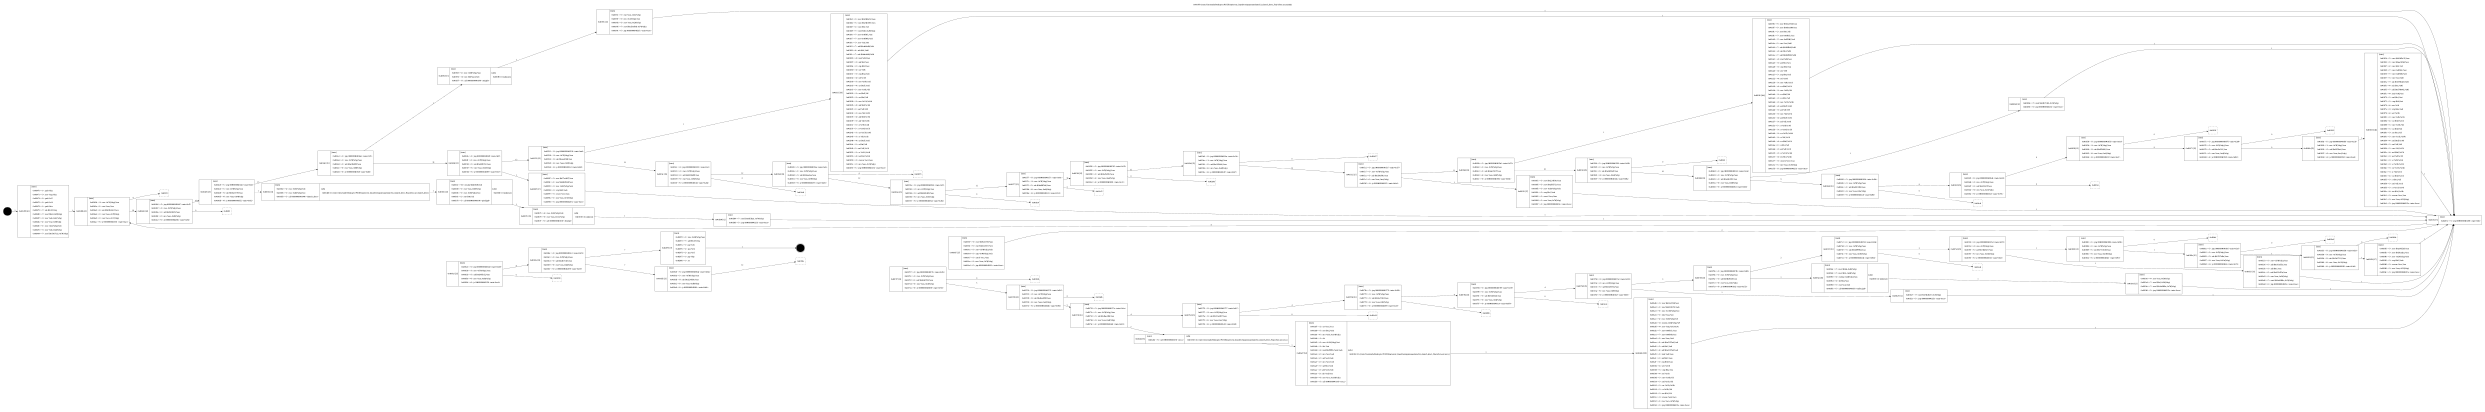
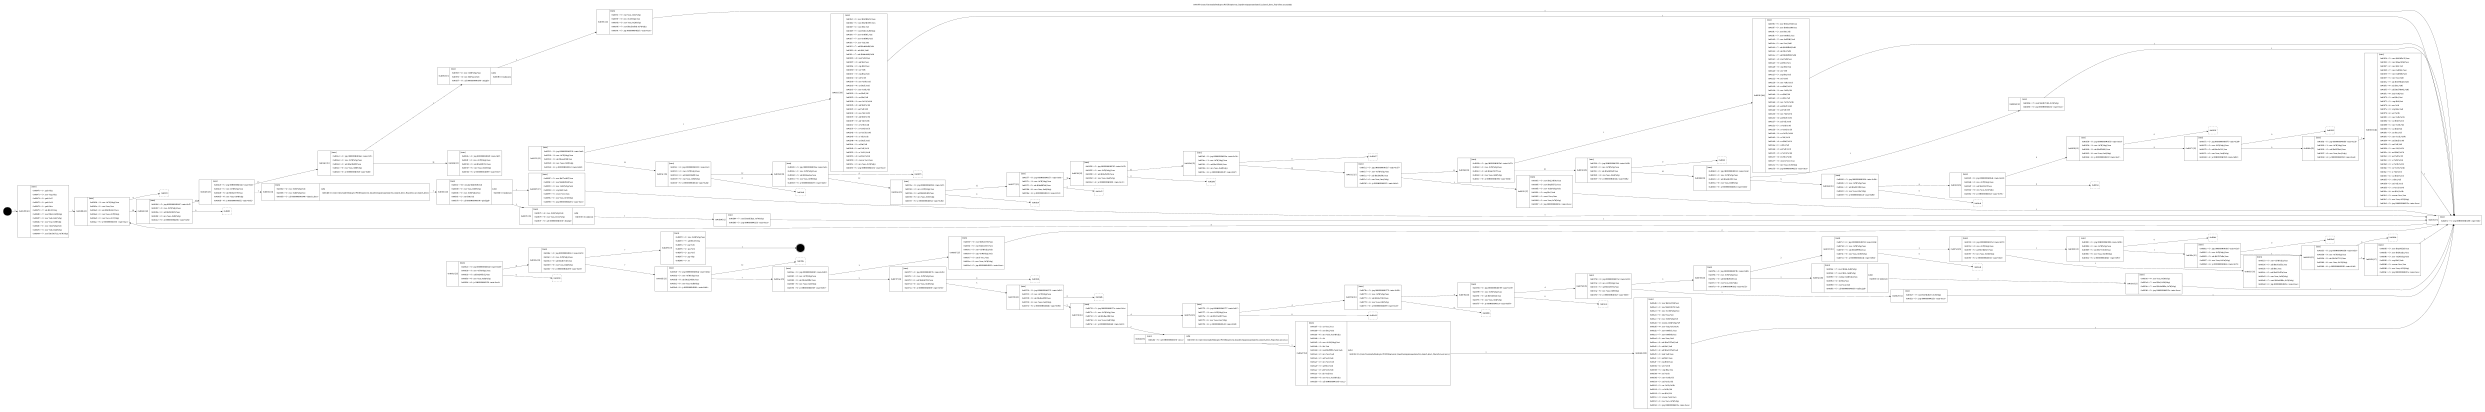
(515, 161) -> none
(515, 176) -> (520, 191)
none -> (800, 279)
(2392, 283) -> none
